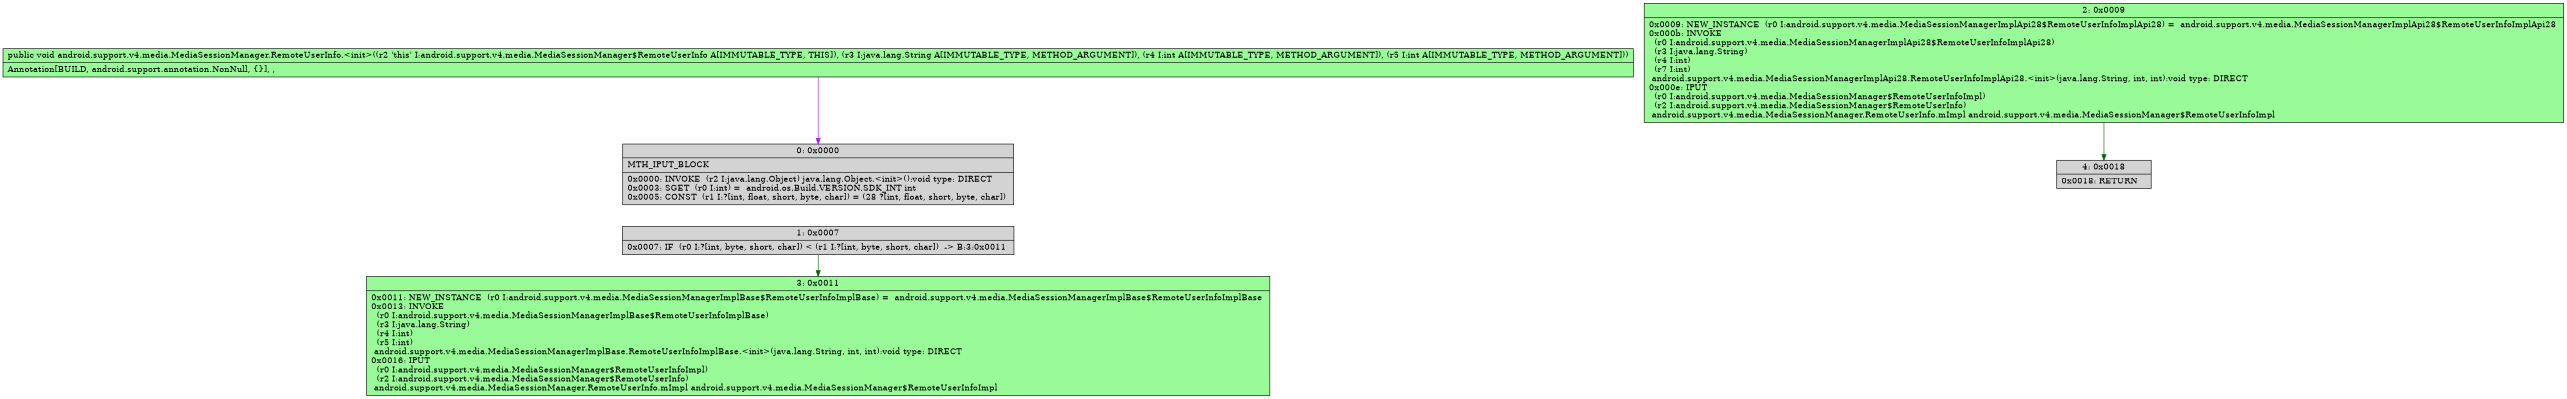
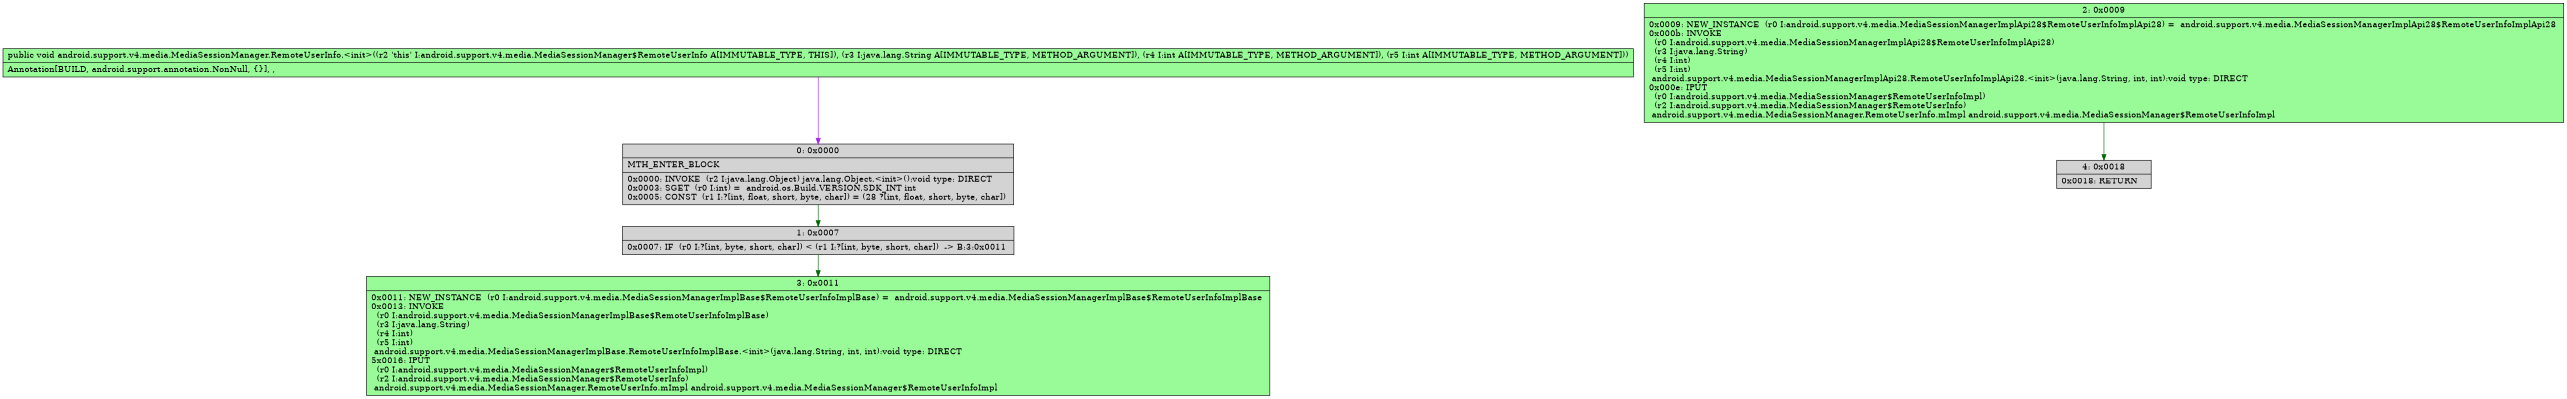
(1670, 70) -> (1670, 70)
(668, 165) -> (674, 165)
none -> (818, 213)
(404, 361) -> (404, 361)
